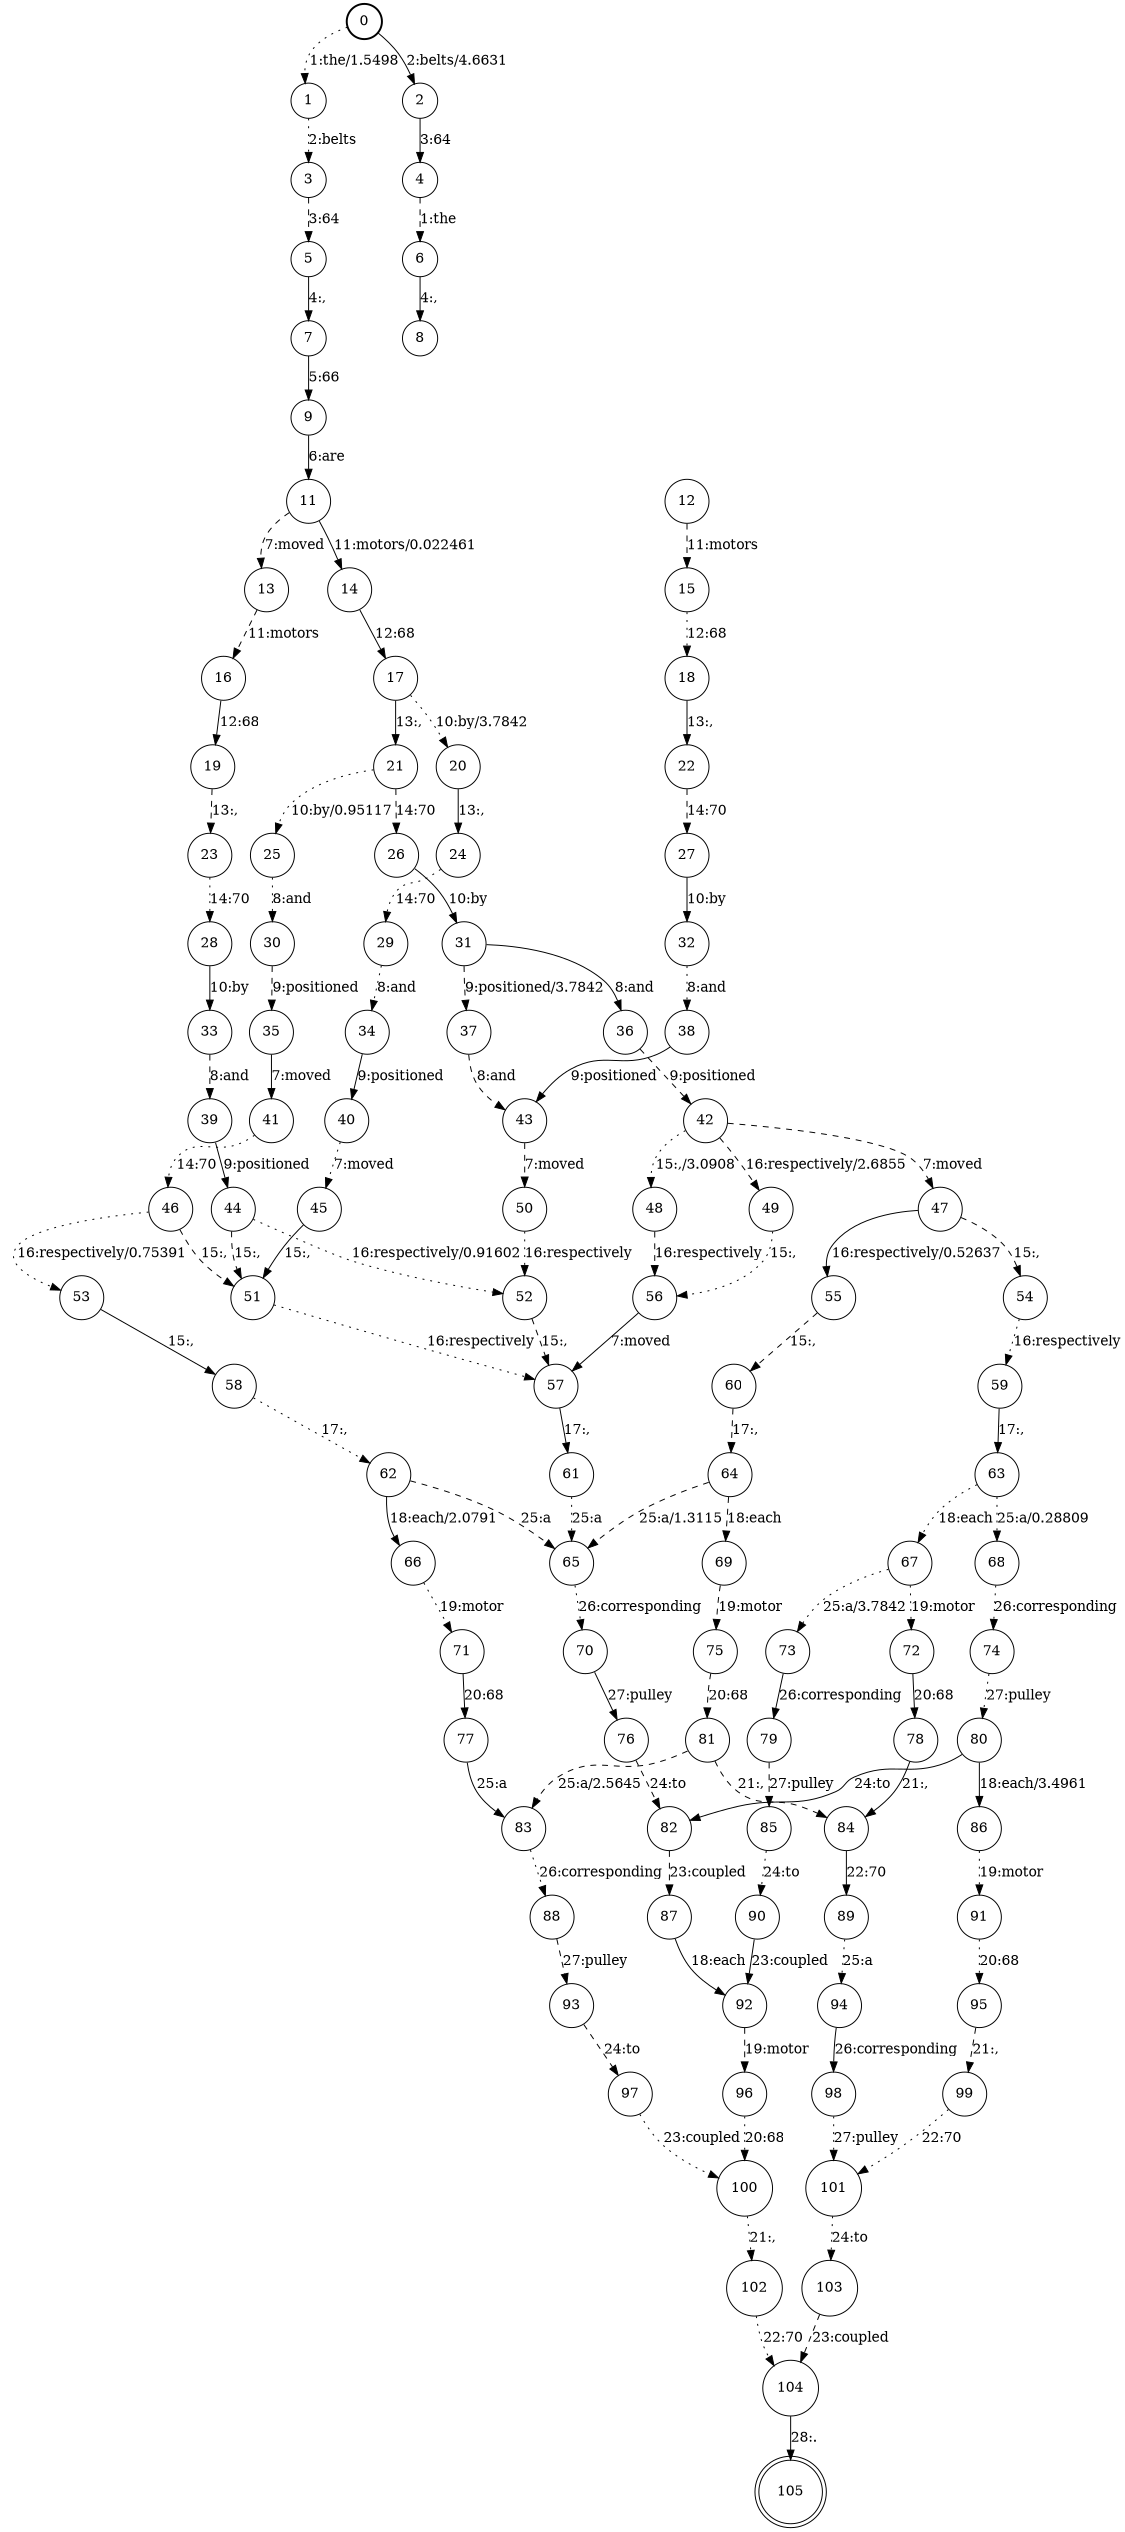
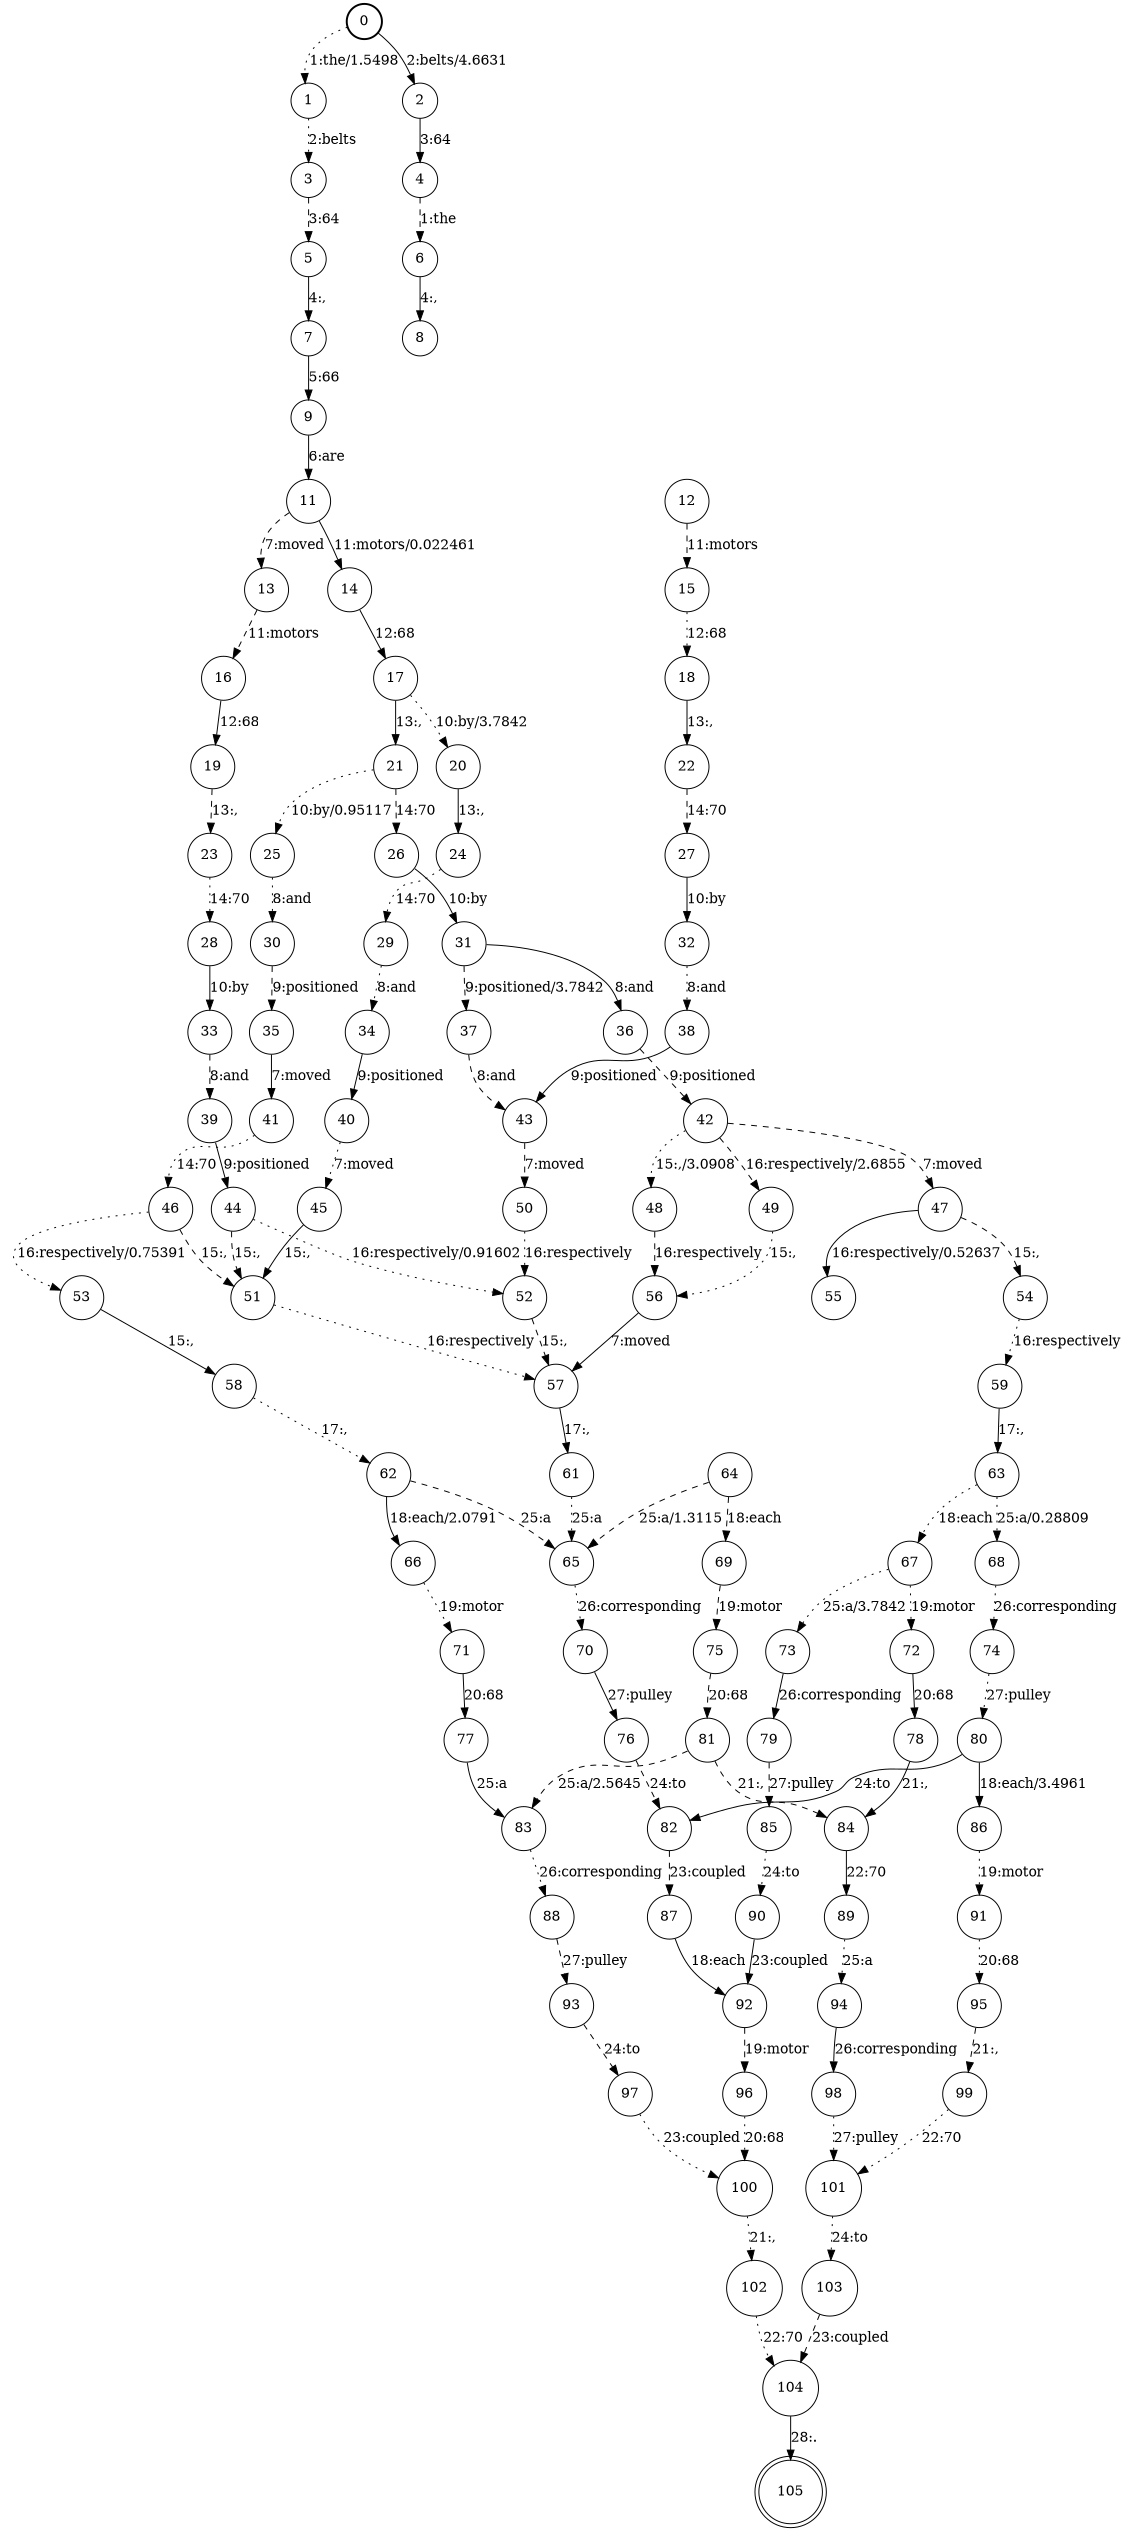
(734, 1386) -> none
